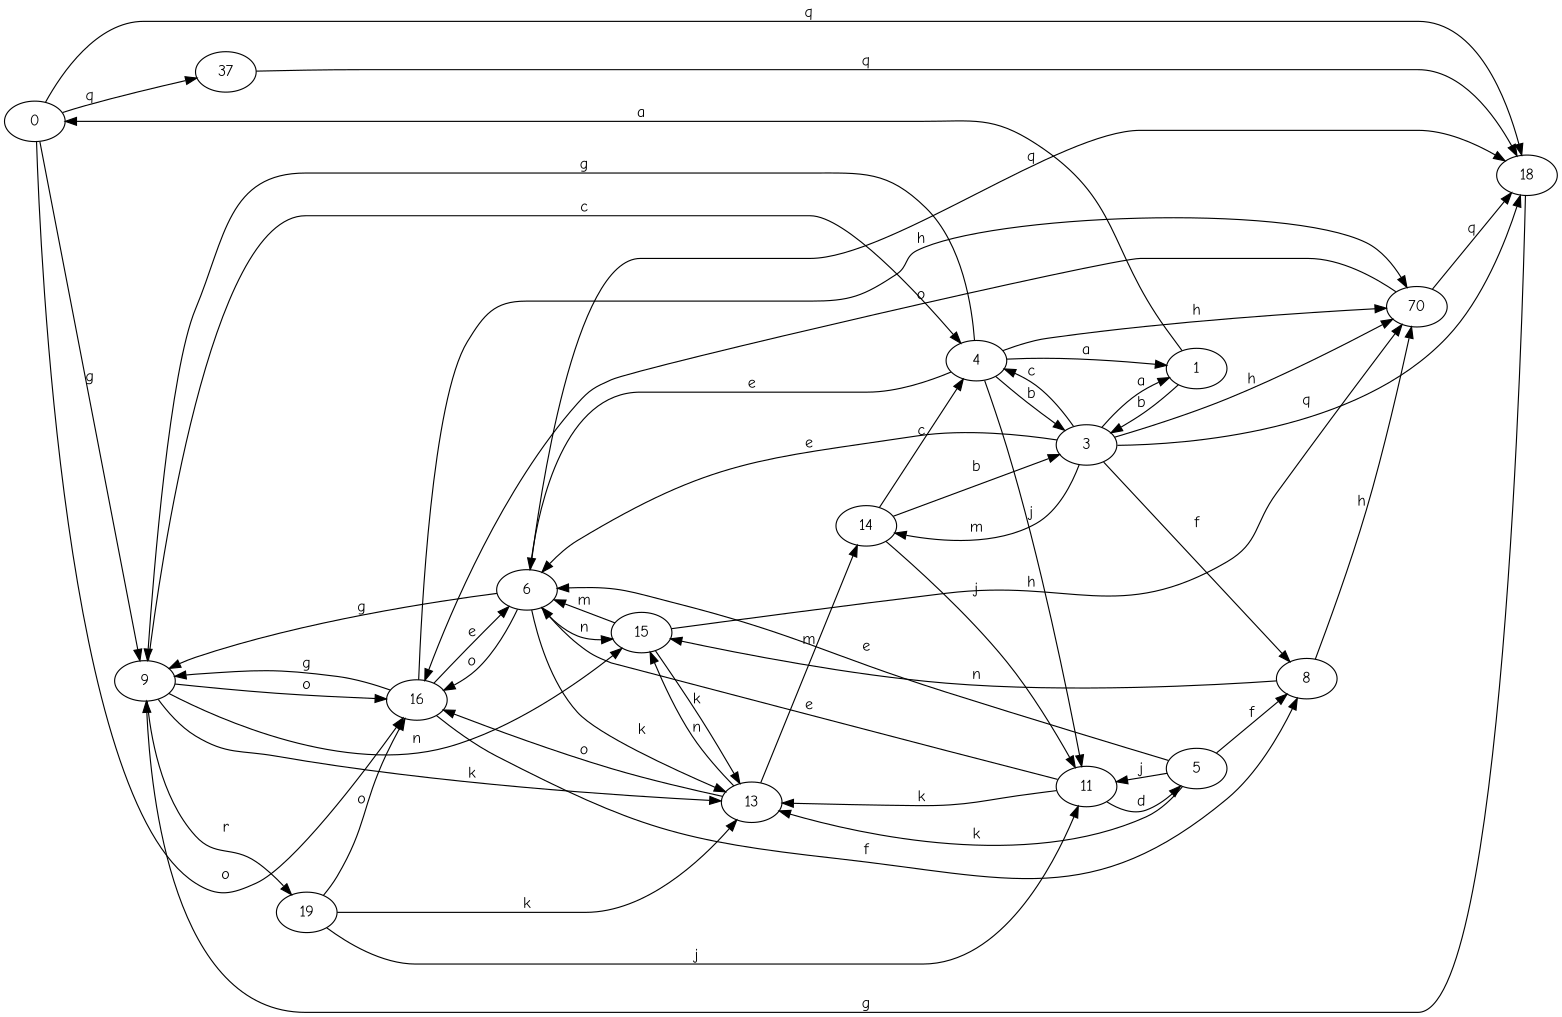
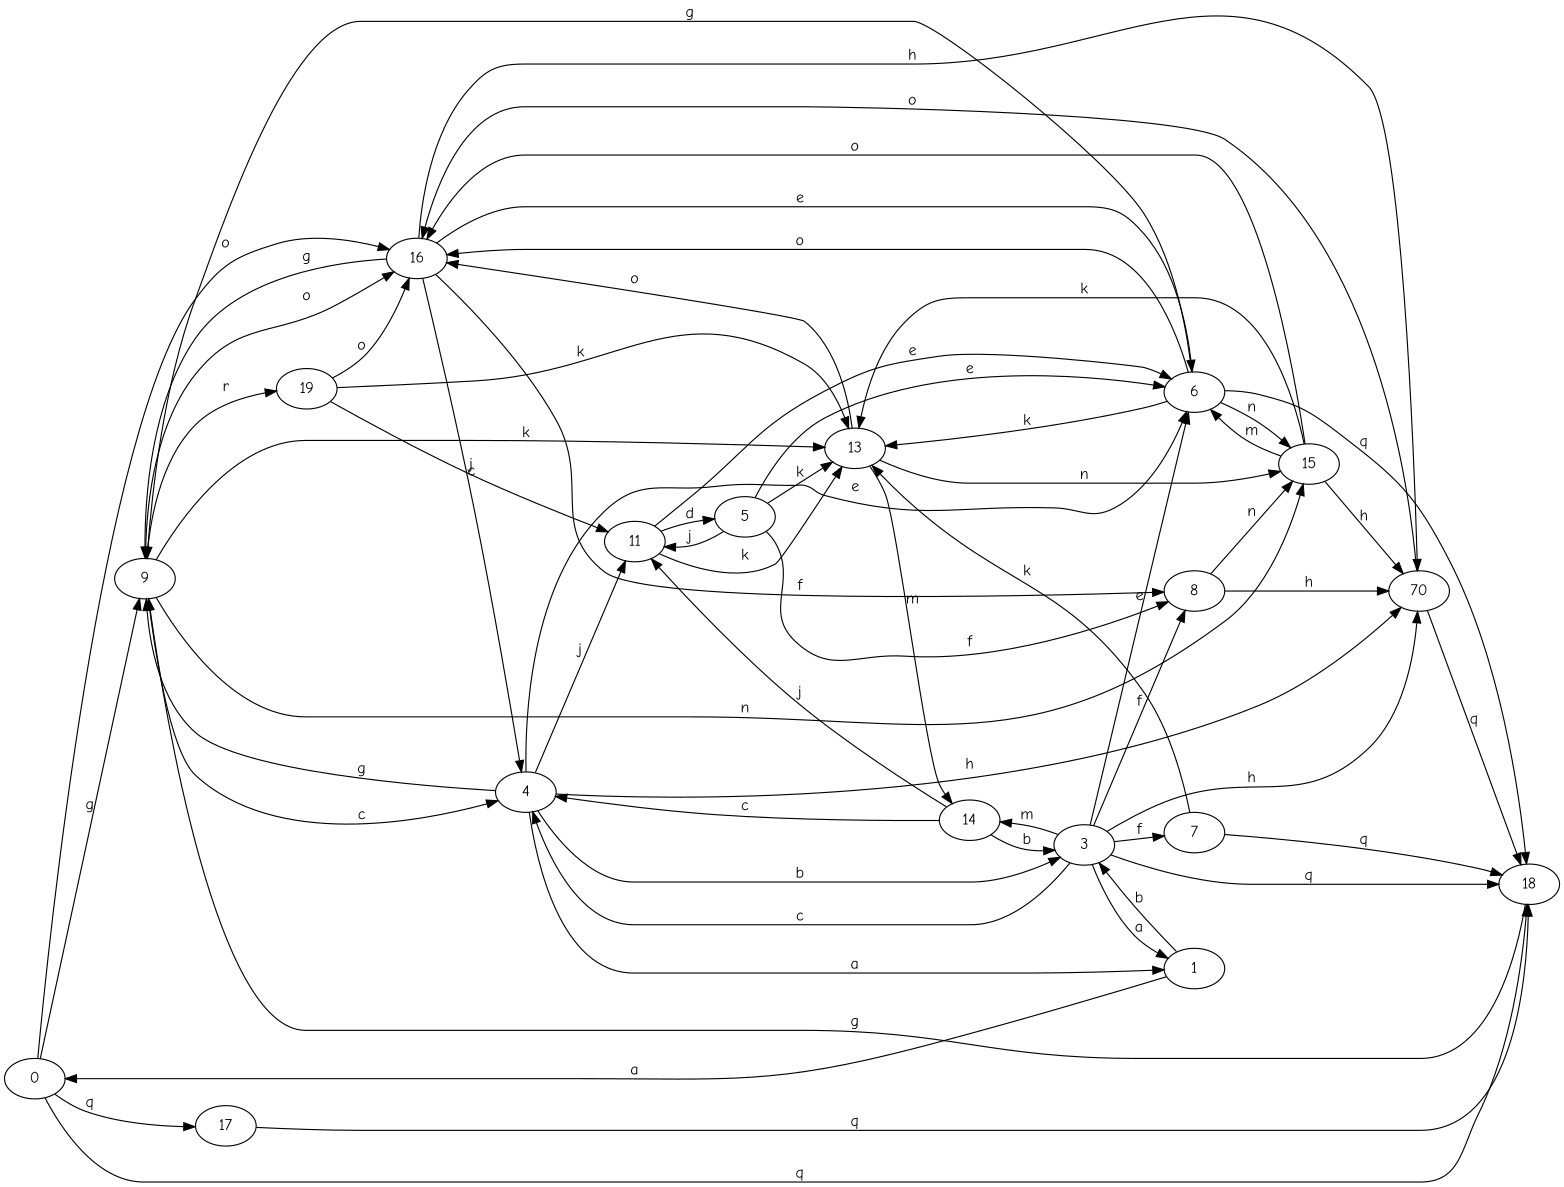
(226, 72) -> (226, 1126)
none -> (958, 155)
none -> (476, 518)
none -> (1194, 833)
